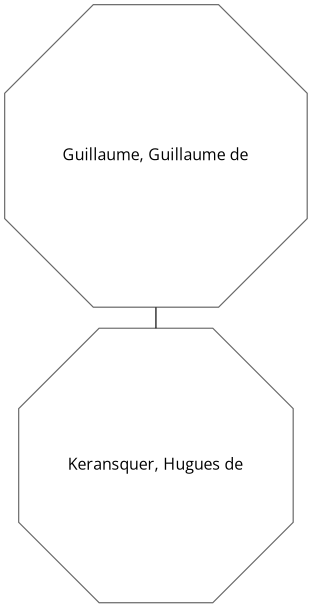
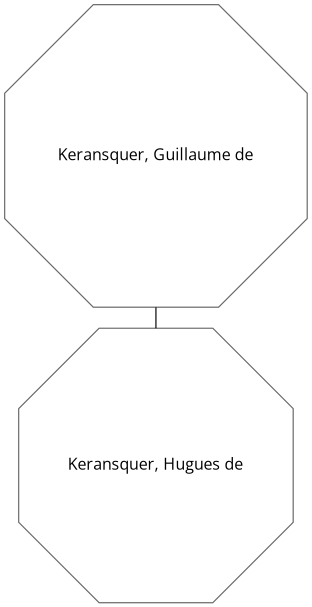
(156, 156) -> (156, 156)
